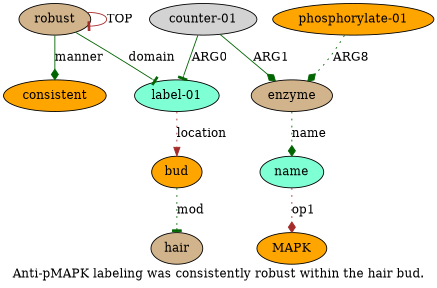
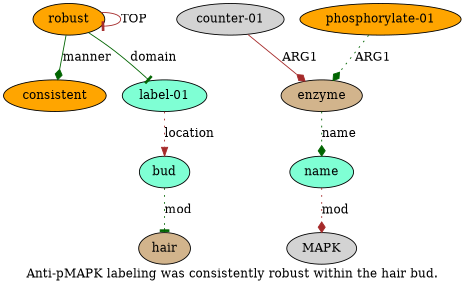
(55, 19) -> (69, 19)
(244, 54) -> (272, 54)
(191, 55) -> none
(351, 57) -> (373, 57)
(177, 172) -> (165, 172)
(304, 210) -> (335, 210)
(292, 248) -> (322, 248)
